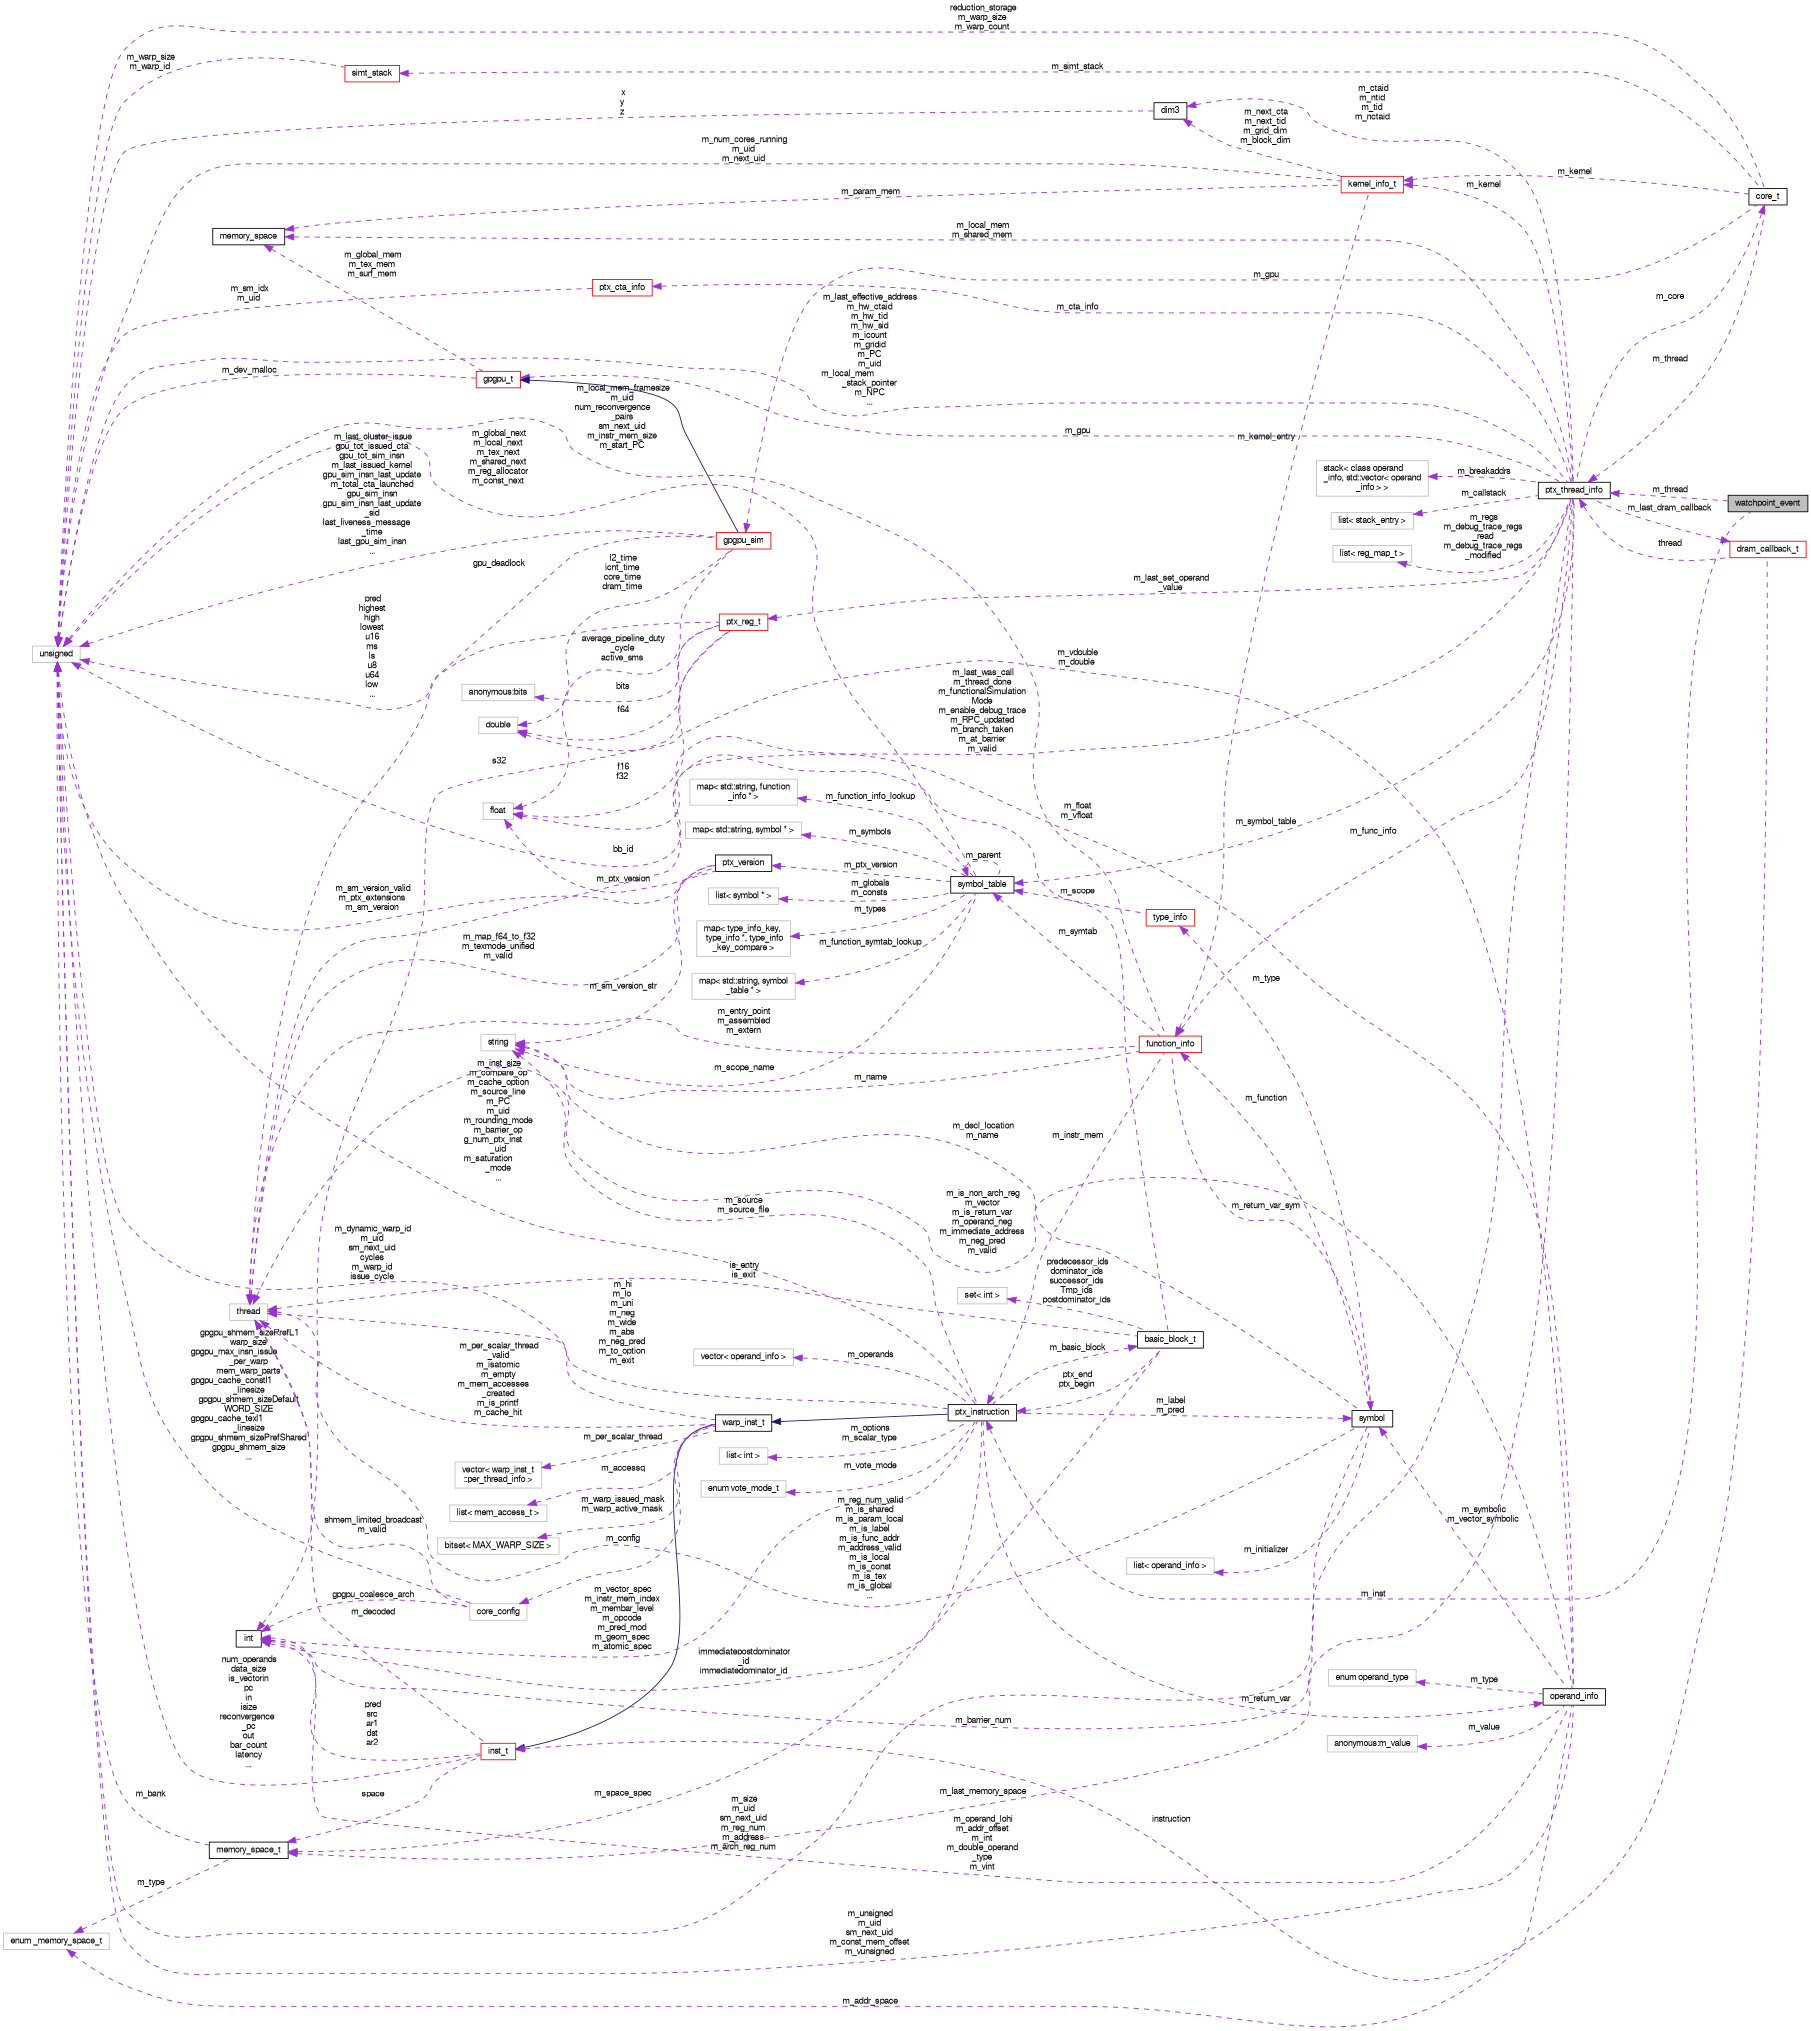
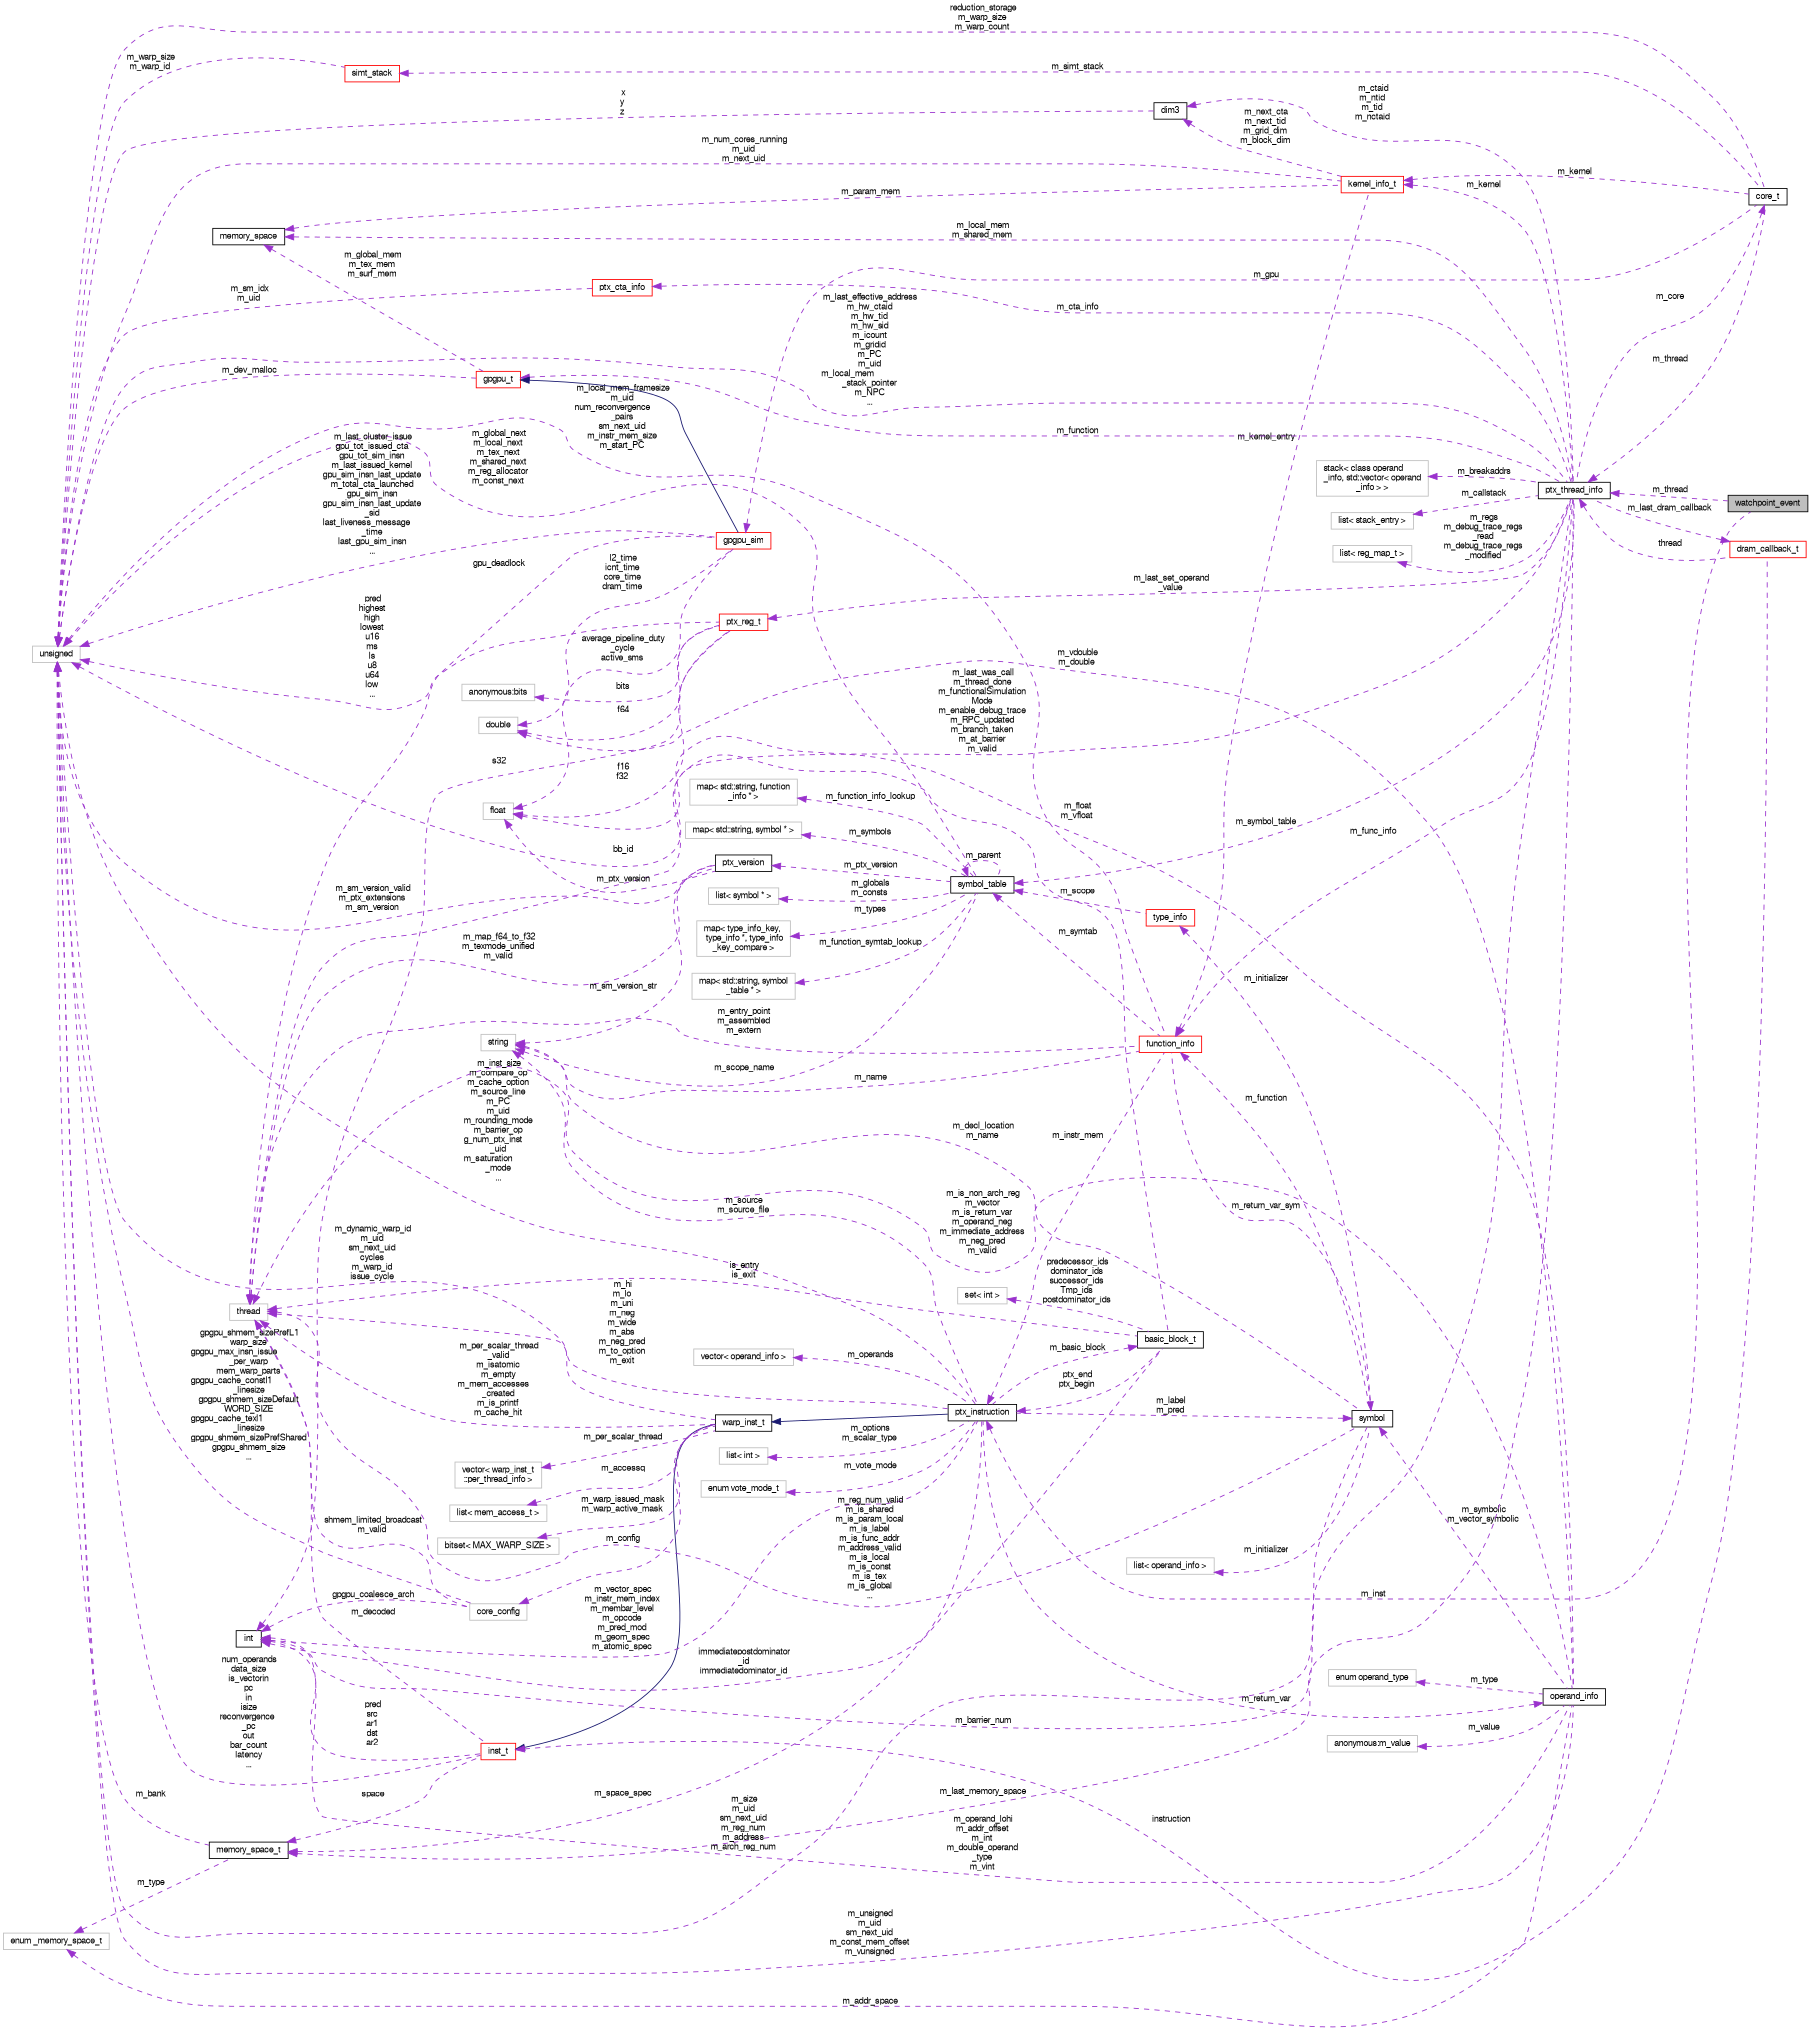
(1077, 431) -> (1077, 431)
(1265, 979) -> (1265, 979)
